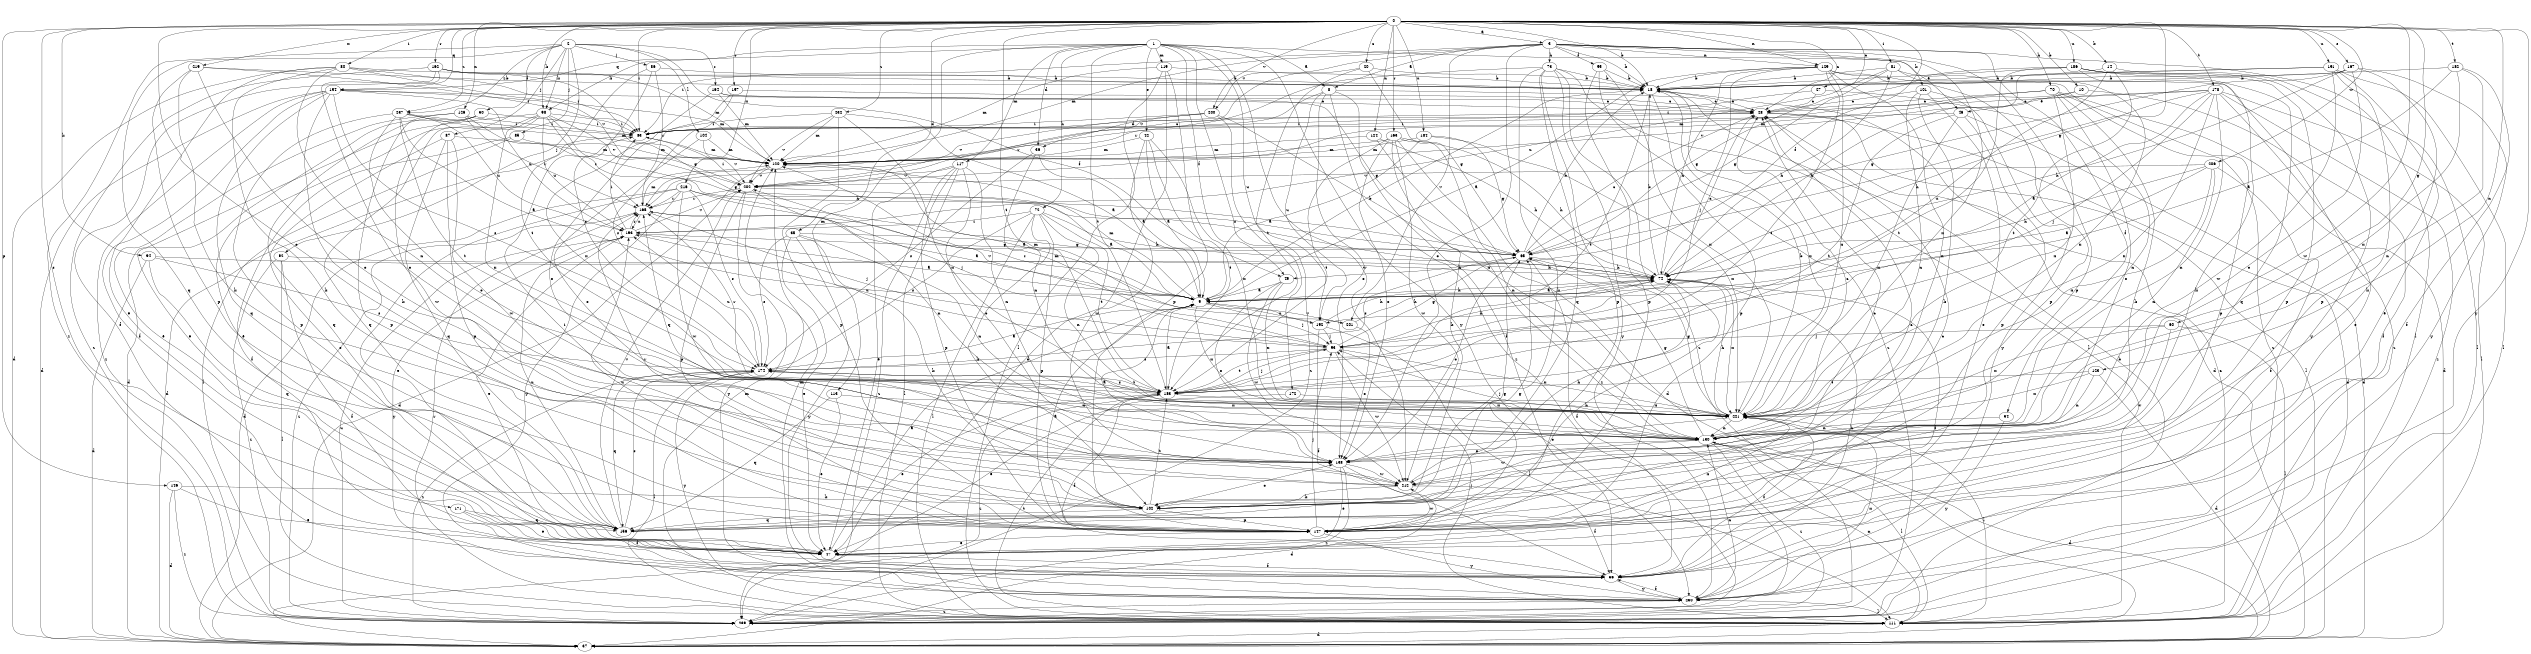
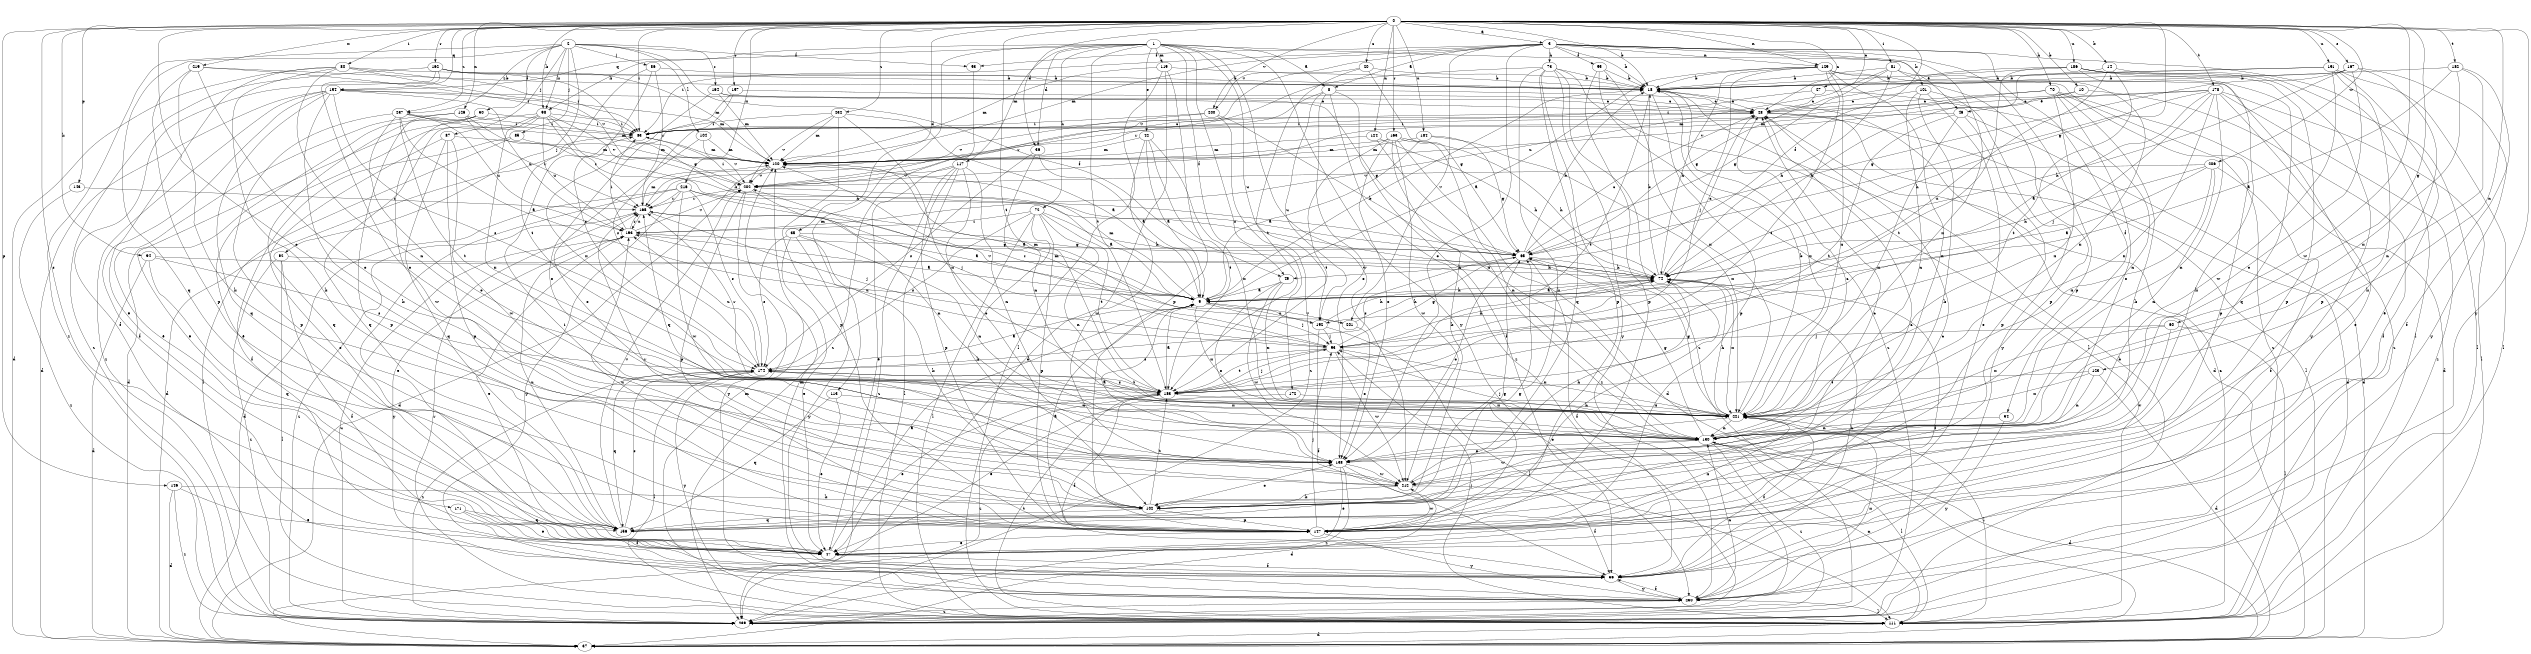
none -> (974, 67)
(1124, 124) -> (1166, 32)
none -> (77, 187)
(736, 187) -> (736, 187)
